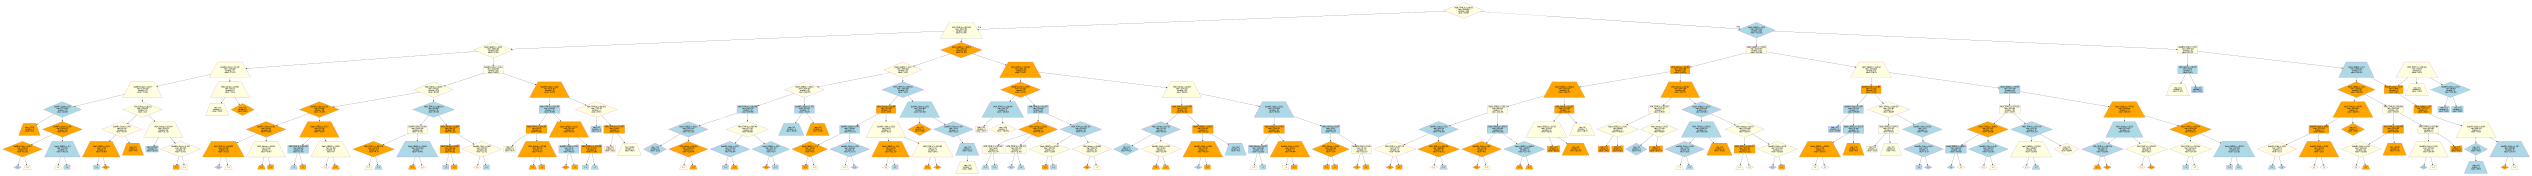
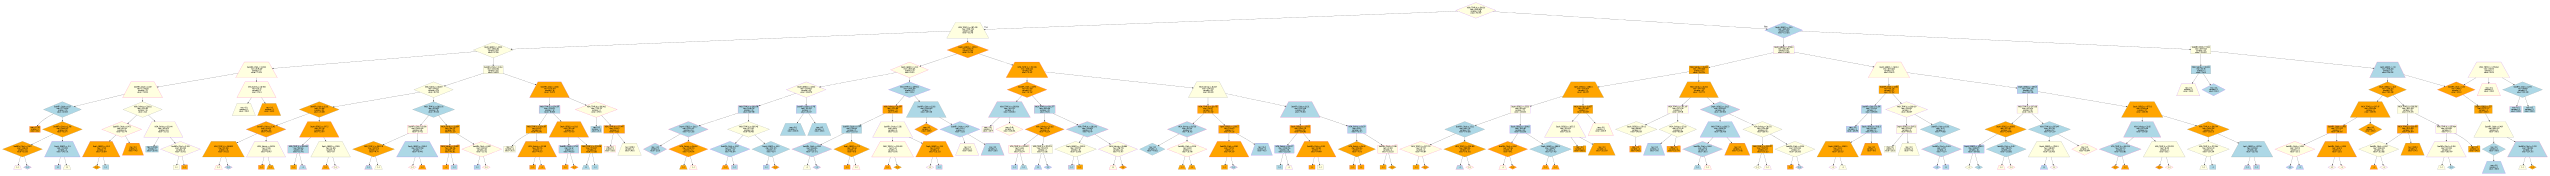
(2197, 90) -> (2214, 90)
(2394, 90) -> (2456, 90)
(243, 110) -> (269, 110)
(30, 129) -> (35, 129)
(818, 129) -> (819, 129)
(1618, 149) -> none
(1636, 149) -> (1654, 149)
(2146, 149) -> (2164, 149)
(967, 158) -> (963, 139)
